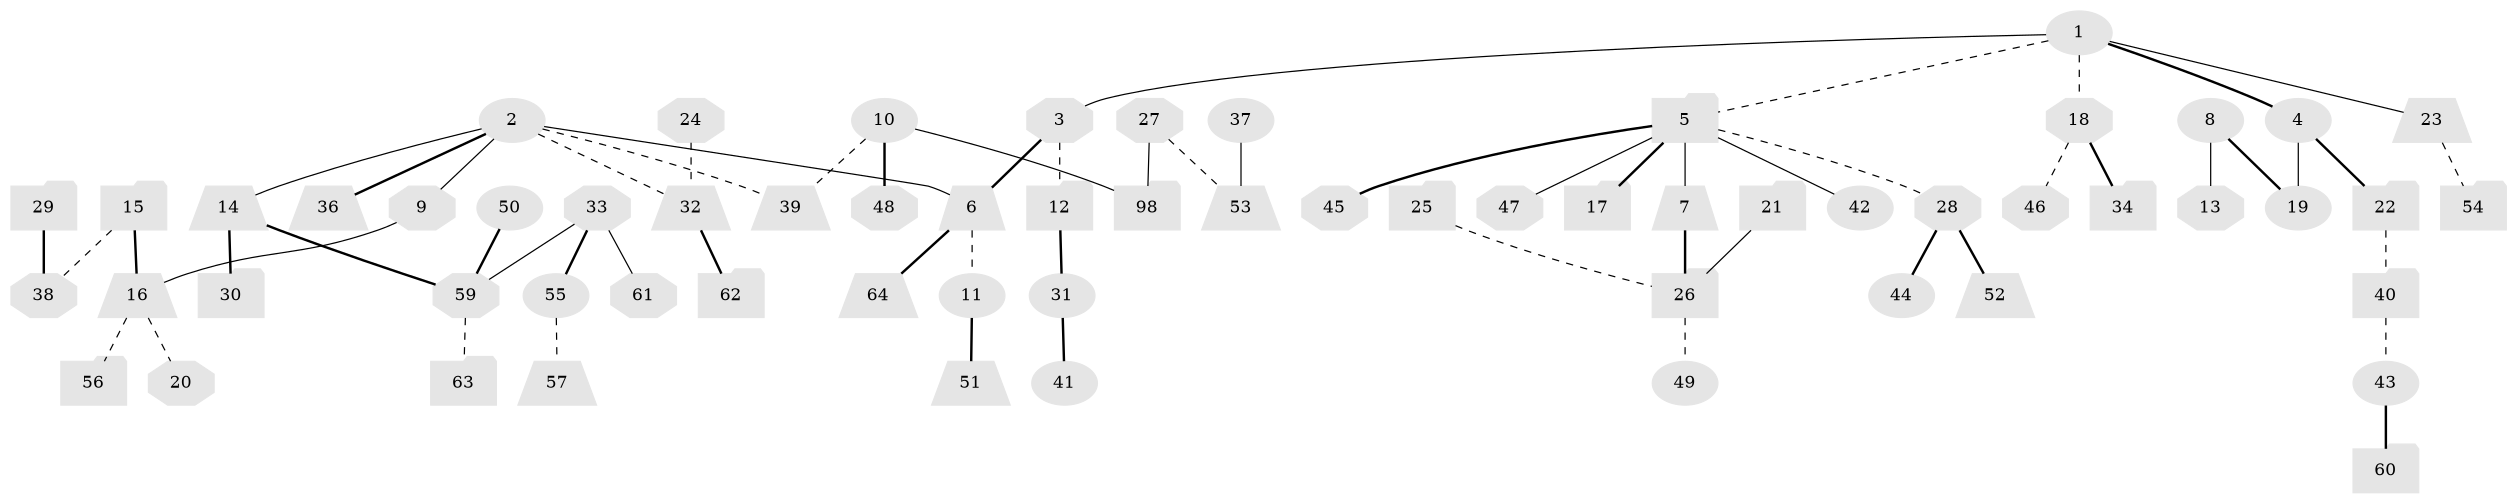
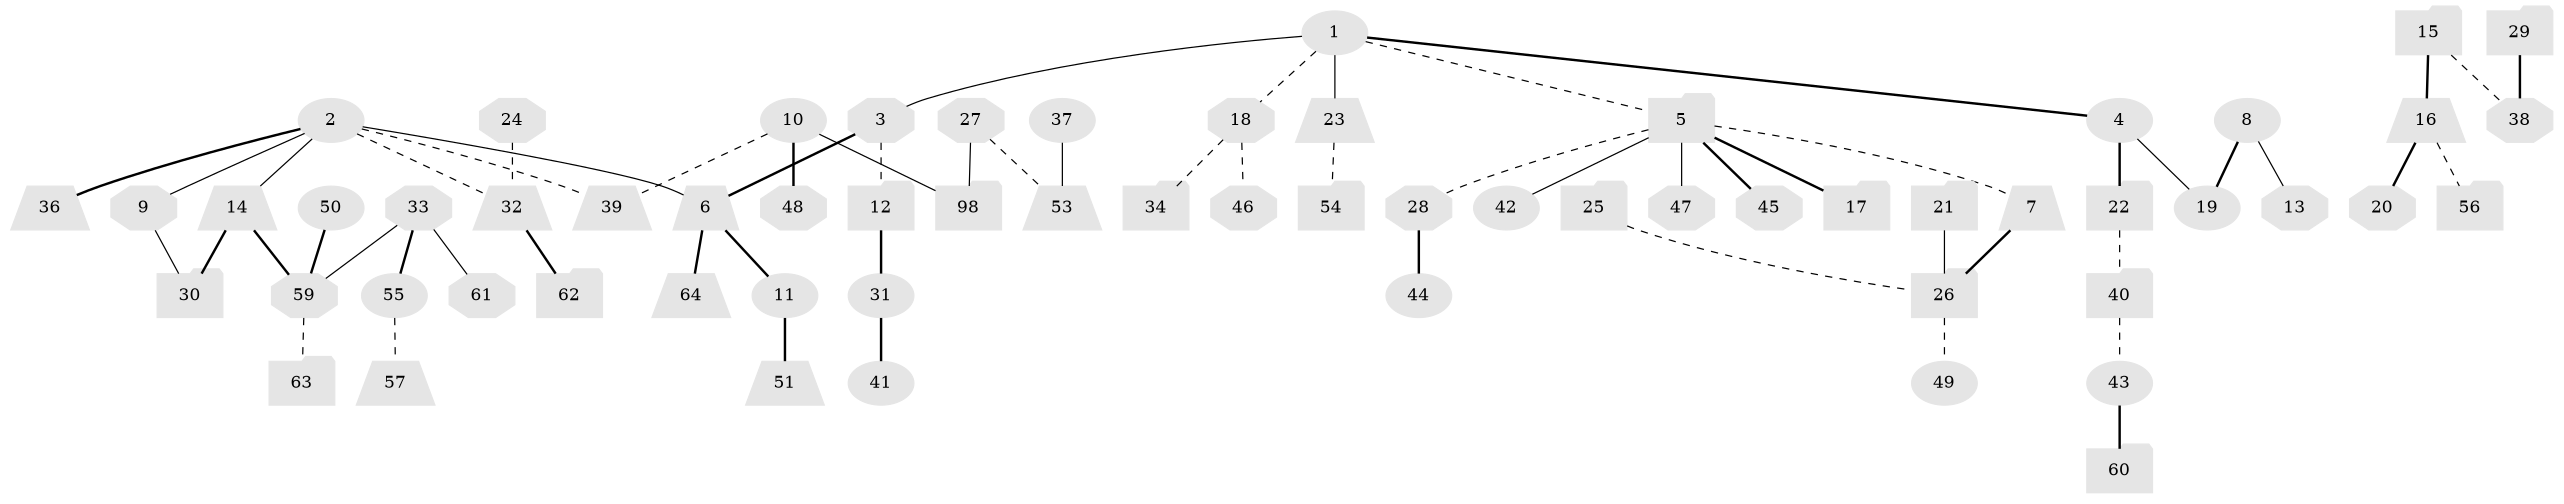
(1685, 164) -> (1864, 153)
(2101, 164) -> (1200, 163)
(972, 252) -> (747, 253)
(281, 253) -> (167, 252)
(1995, 296) -> none
(159, 340) -> (2404, 164)
